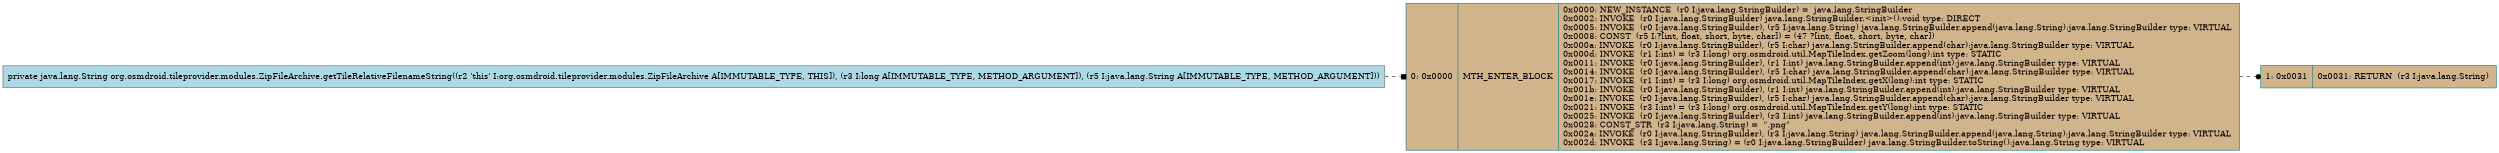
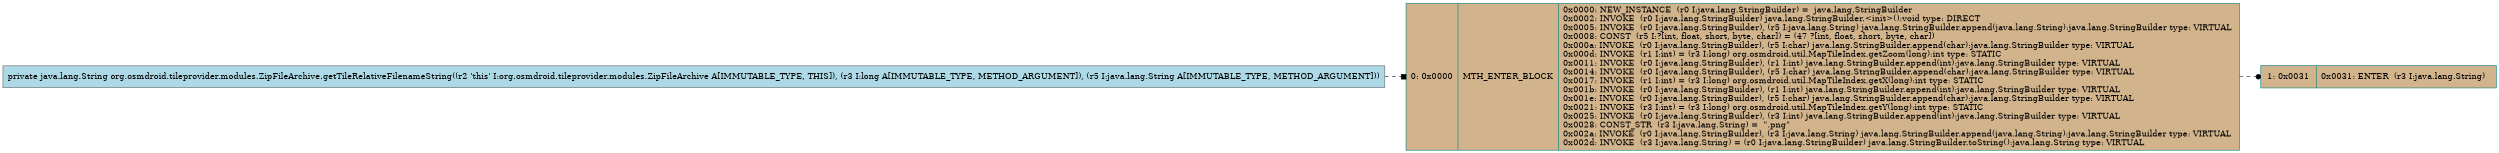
(2404, 76) -> (2404, 76)
